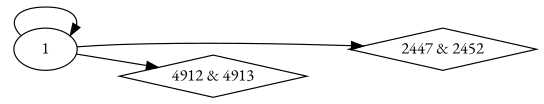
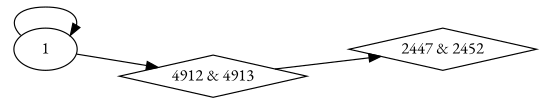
(214, 43) -> (322, 63)
